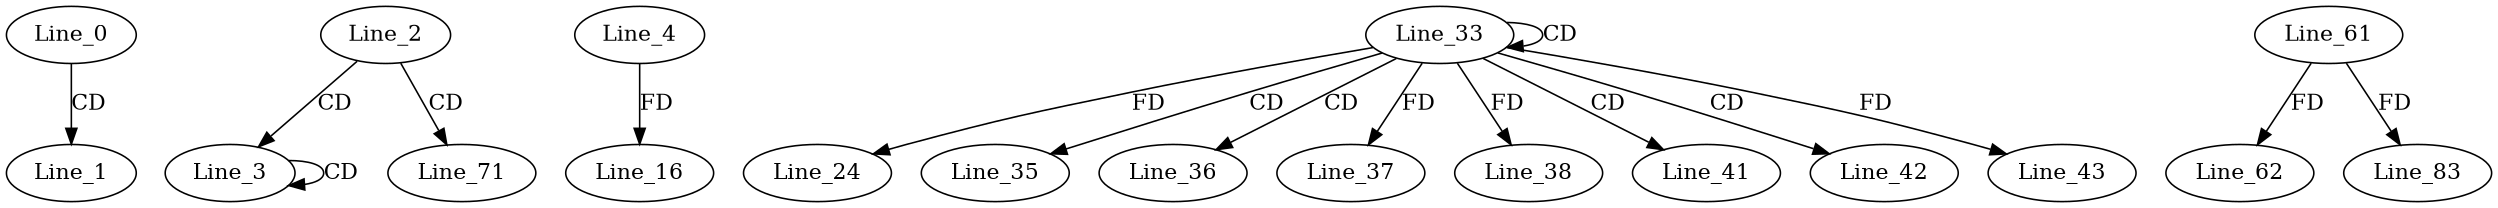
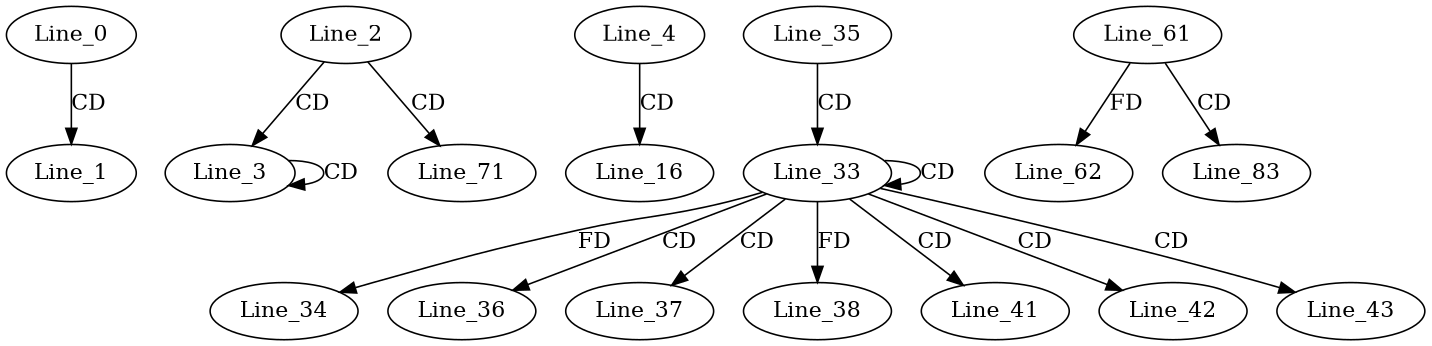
(1224, 100) -> (817, 96)
(657, 104) -> (657, 104)
(1419, 104) -> (757, 242)
(1876, 104) -> (1171, 242)
(2395, 104) -> (1214, 104)
(817, 173) -> (284, 311)
